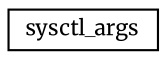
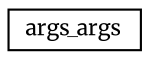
(83, 30) -> (75, 30)
